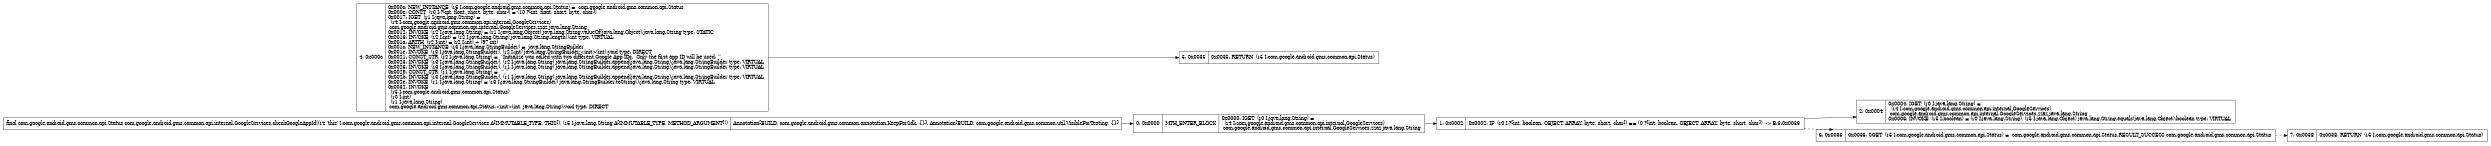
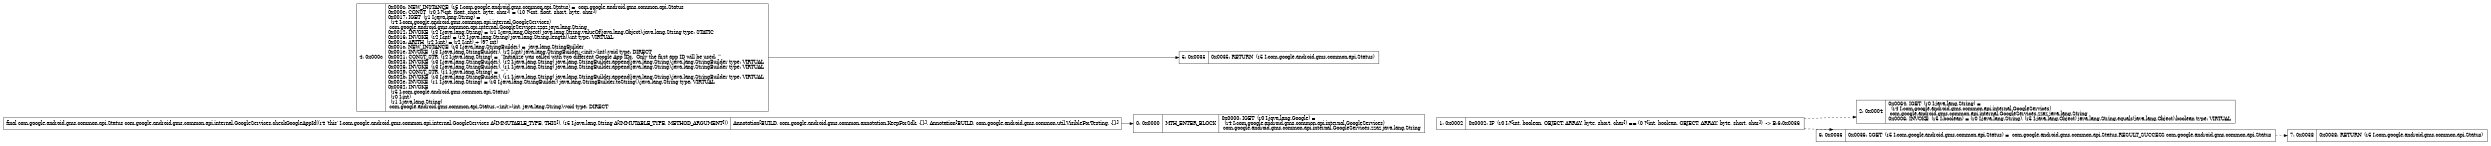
(1935, 104) -> (1935, 104)
(1829, 118) -> (1829, 118)
(1269, 119) -> (1269, 119)
(1429, 124) -> none
